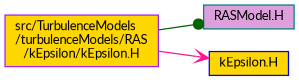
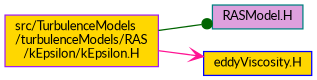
(249, 63) -> (258, 63)
